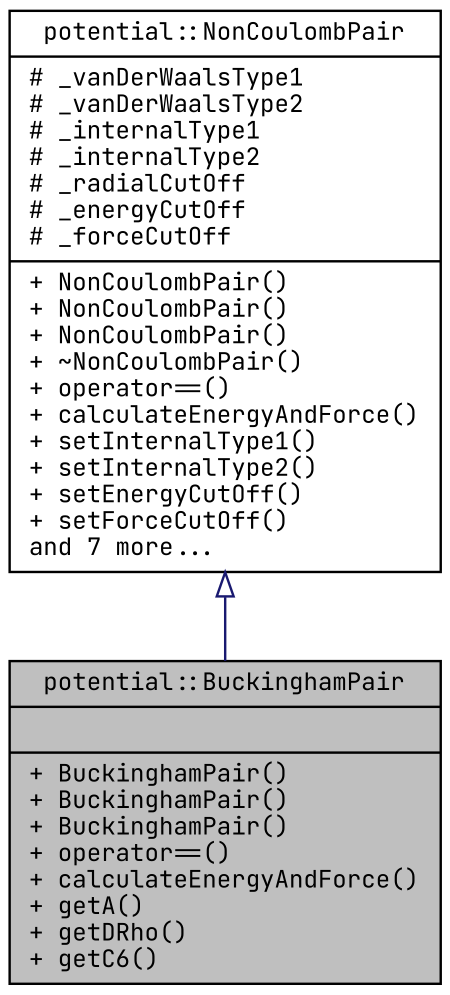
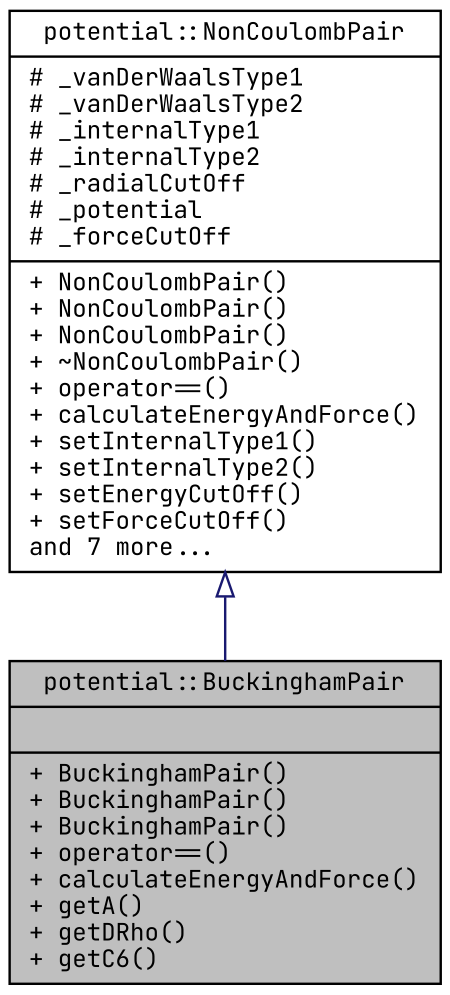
(138, 211) -> (117, 211)
